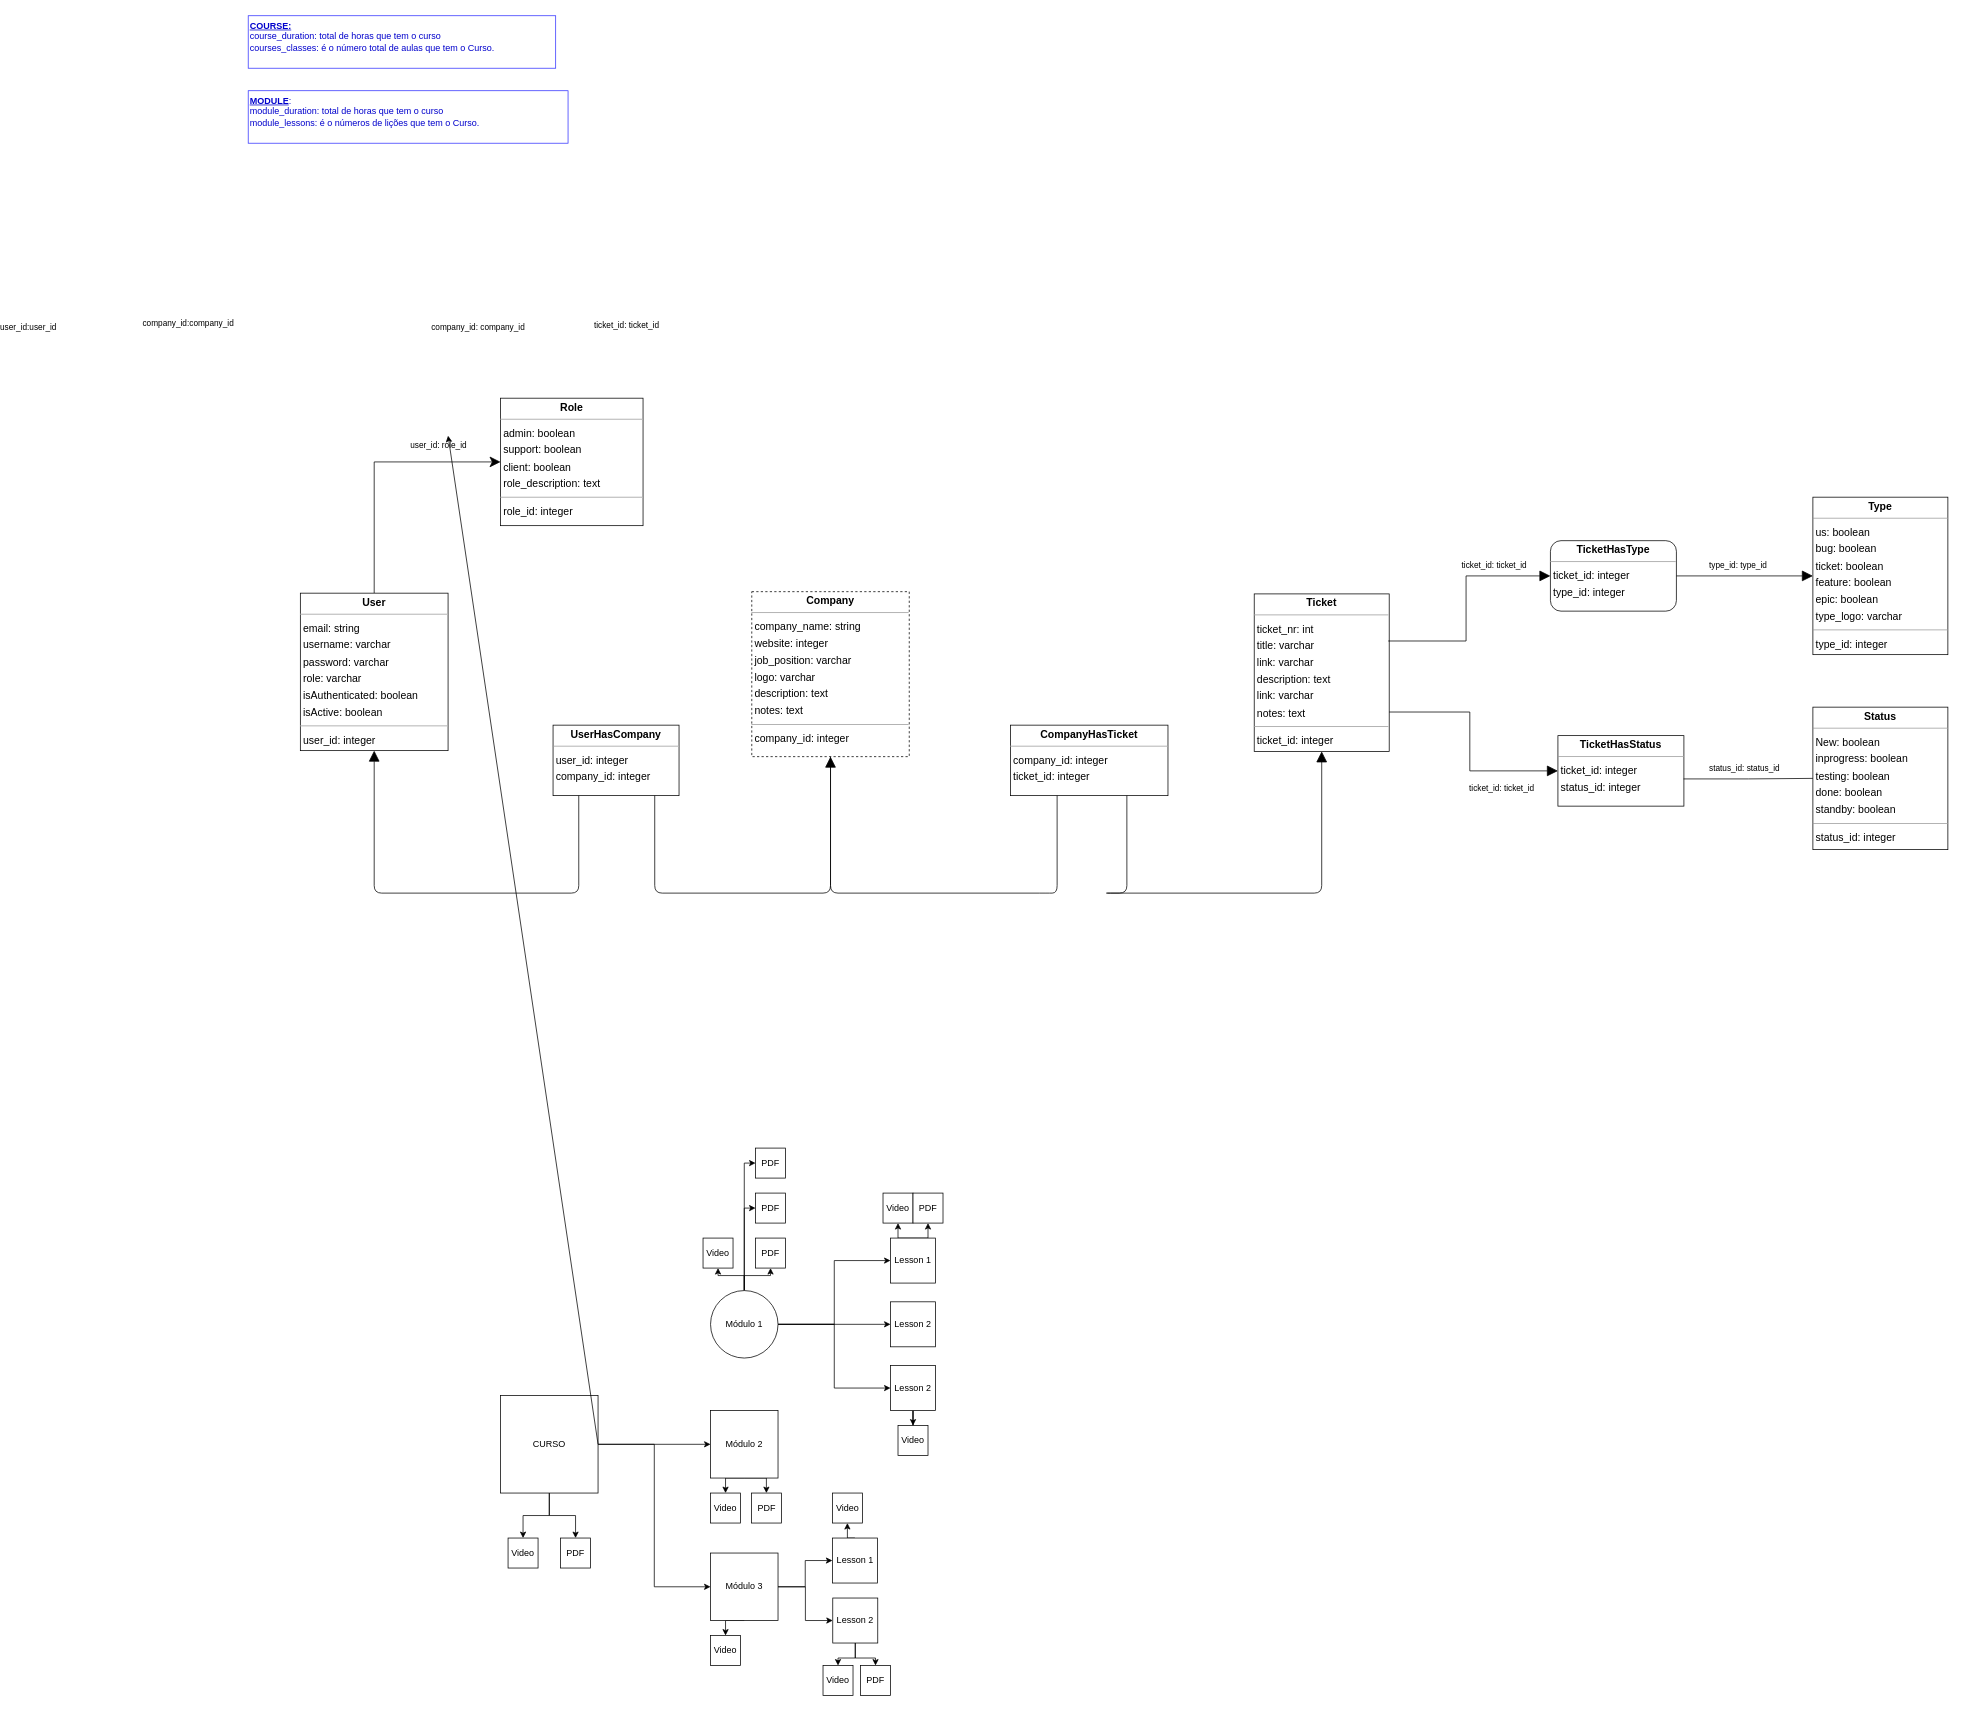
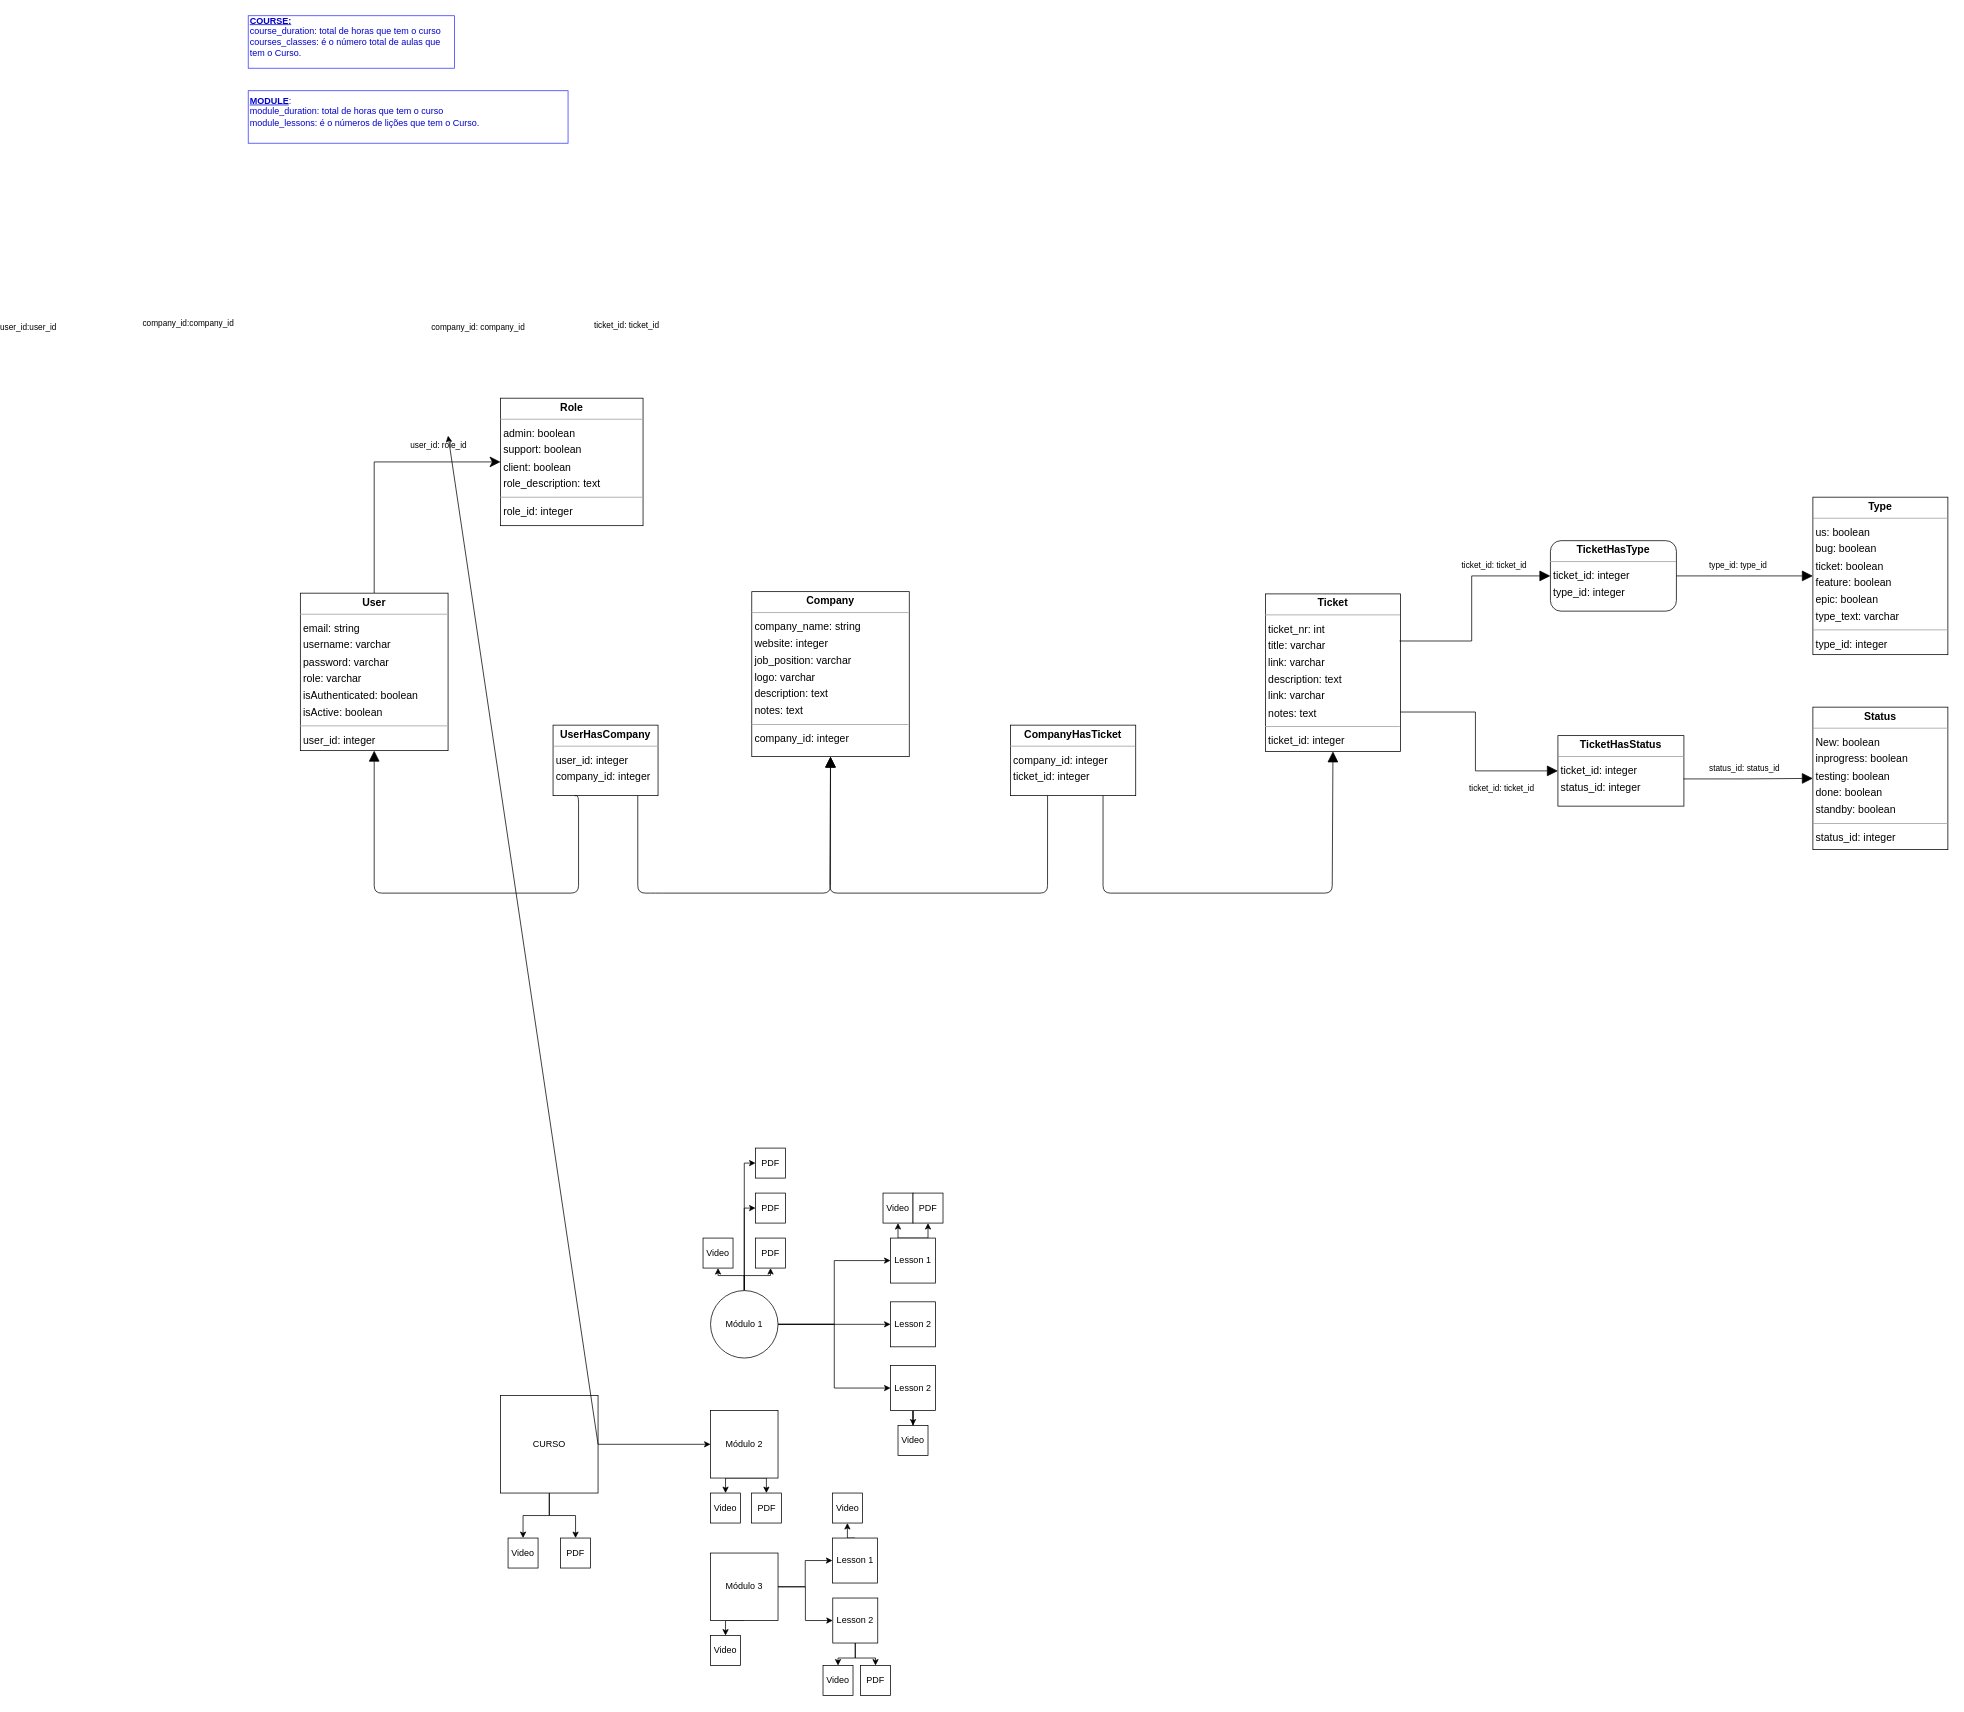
(402, 42) -> (351, 42)
(1862, 547) -> (1863, 547)
(1322, 672) -> (1333, 672)
(831, 674) -> (831, 674)
(616, 760) -> (606, 760)
(1089, 760) -> (1073, 760)
(1806, 778) -> (1801, 778)
(654, 1541) -> none
